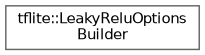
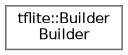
(103, 28) -> (64, 28)
